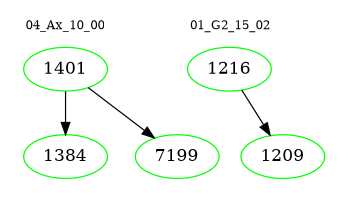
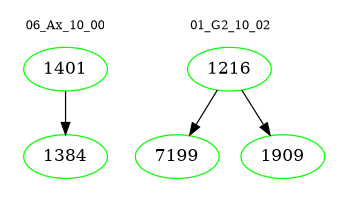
(66, 26) -> (66, 26)
(231, 26) -> (231, 26)
(109, 104) -> (207, 107)
(283, 157) -> (283, 157)
